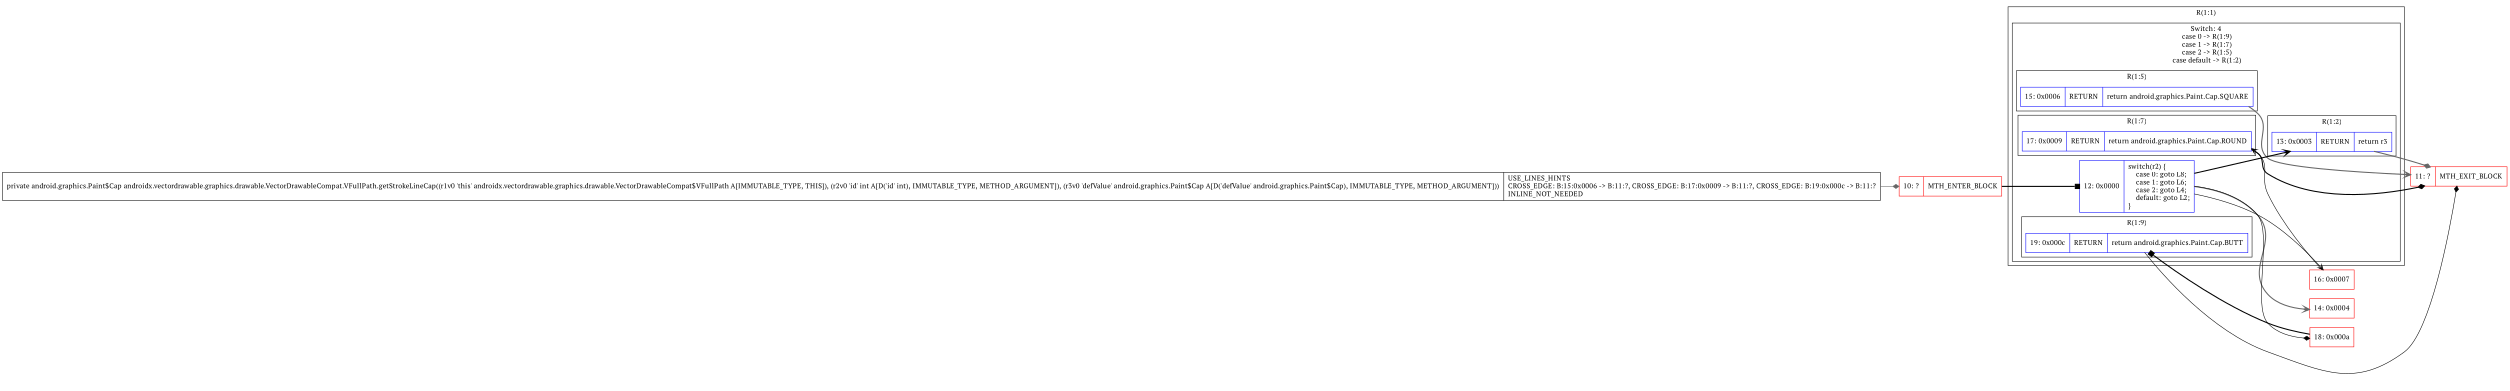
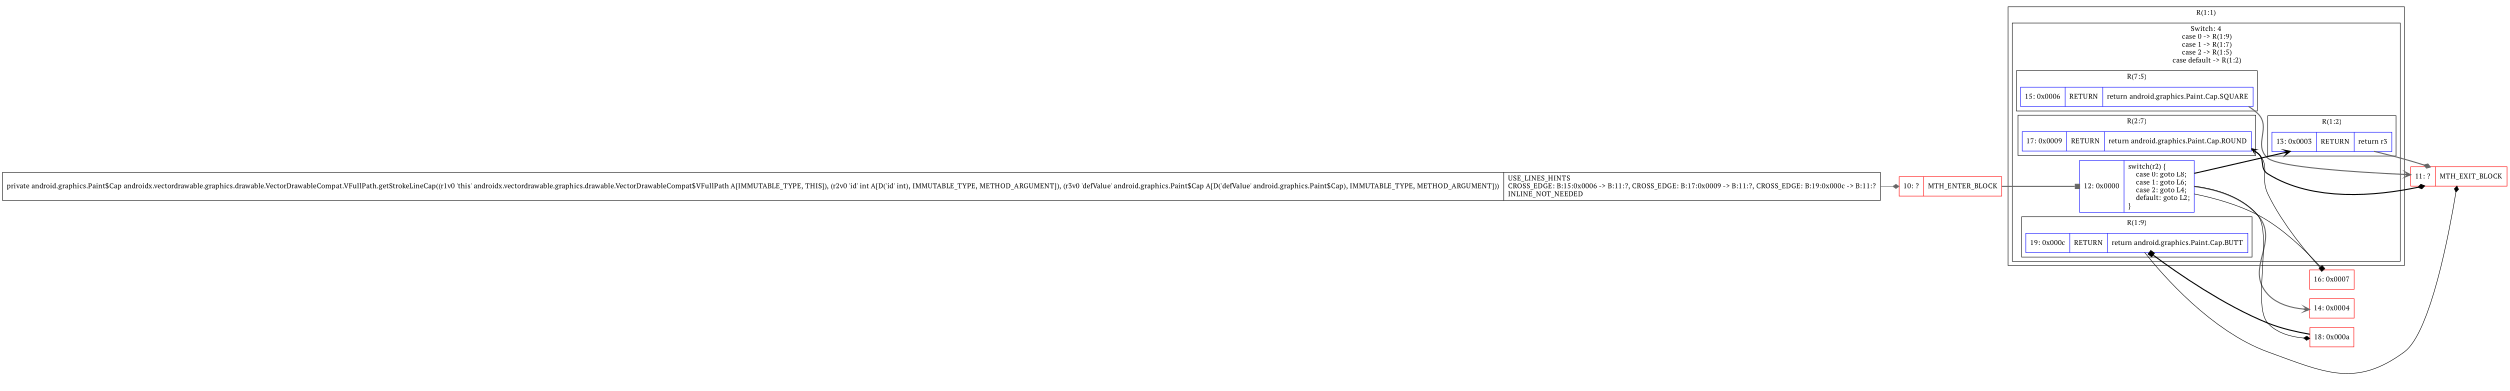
(2137, 77) -> (2137, 77)
(2137, 121) -> (2137, 121)
(2038, 186) -> (2038, 186)
(2264, 218) -> (2264, 218)
